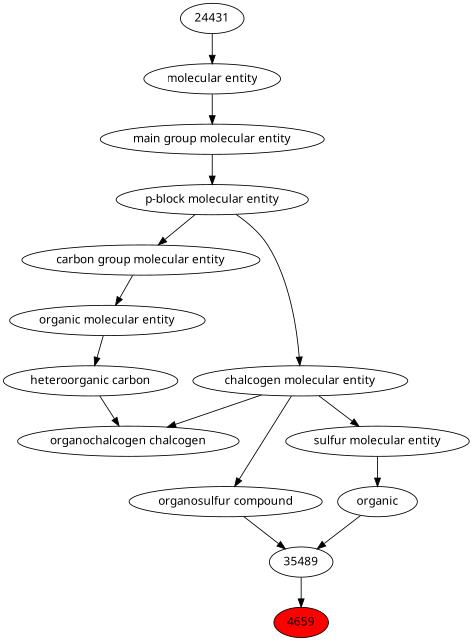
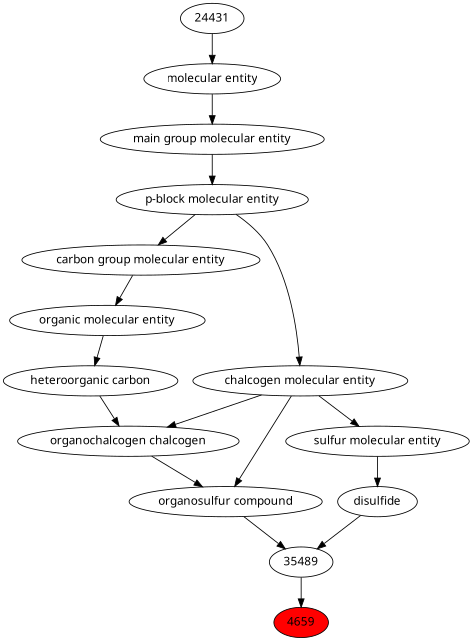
none -> (173, 469)
(378, 502) -> (378, 502)
